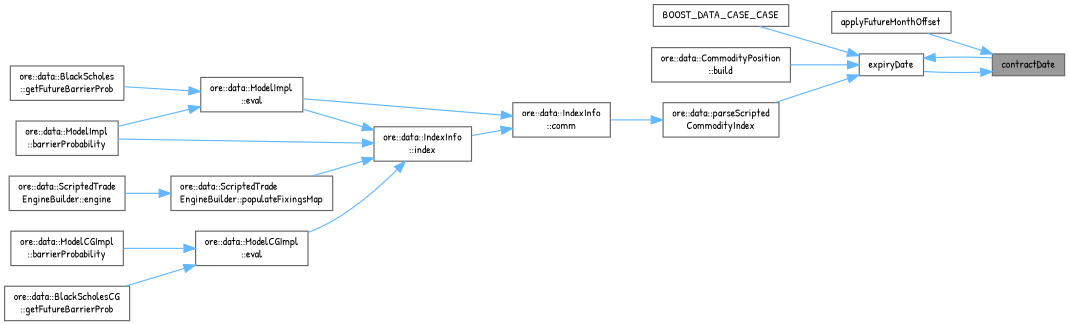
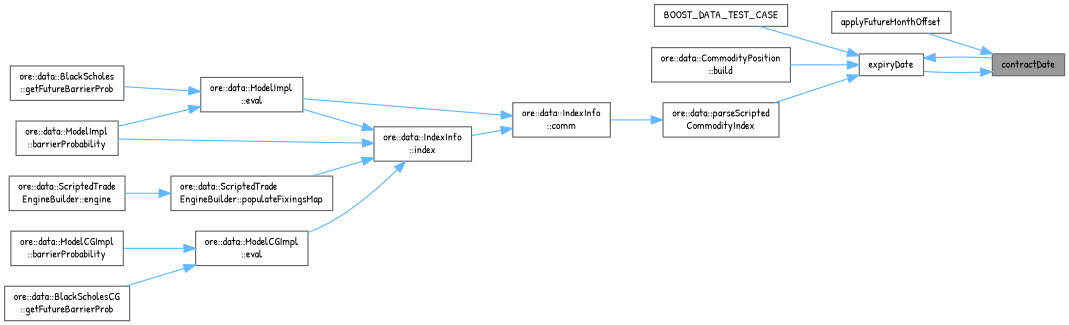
(721, 15) -> (721, 15)
